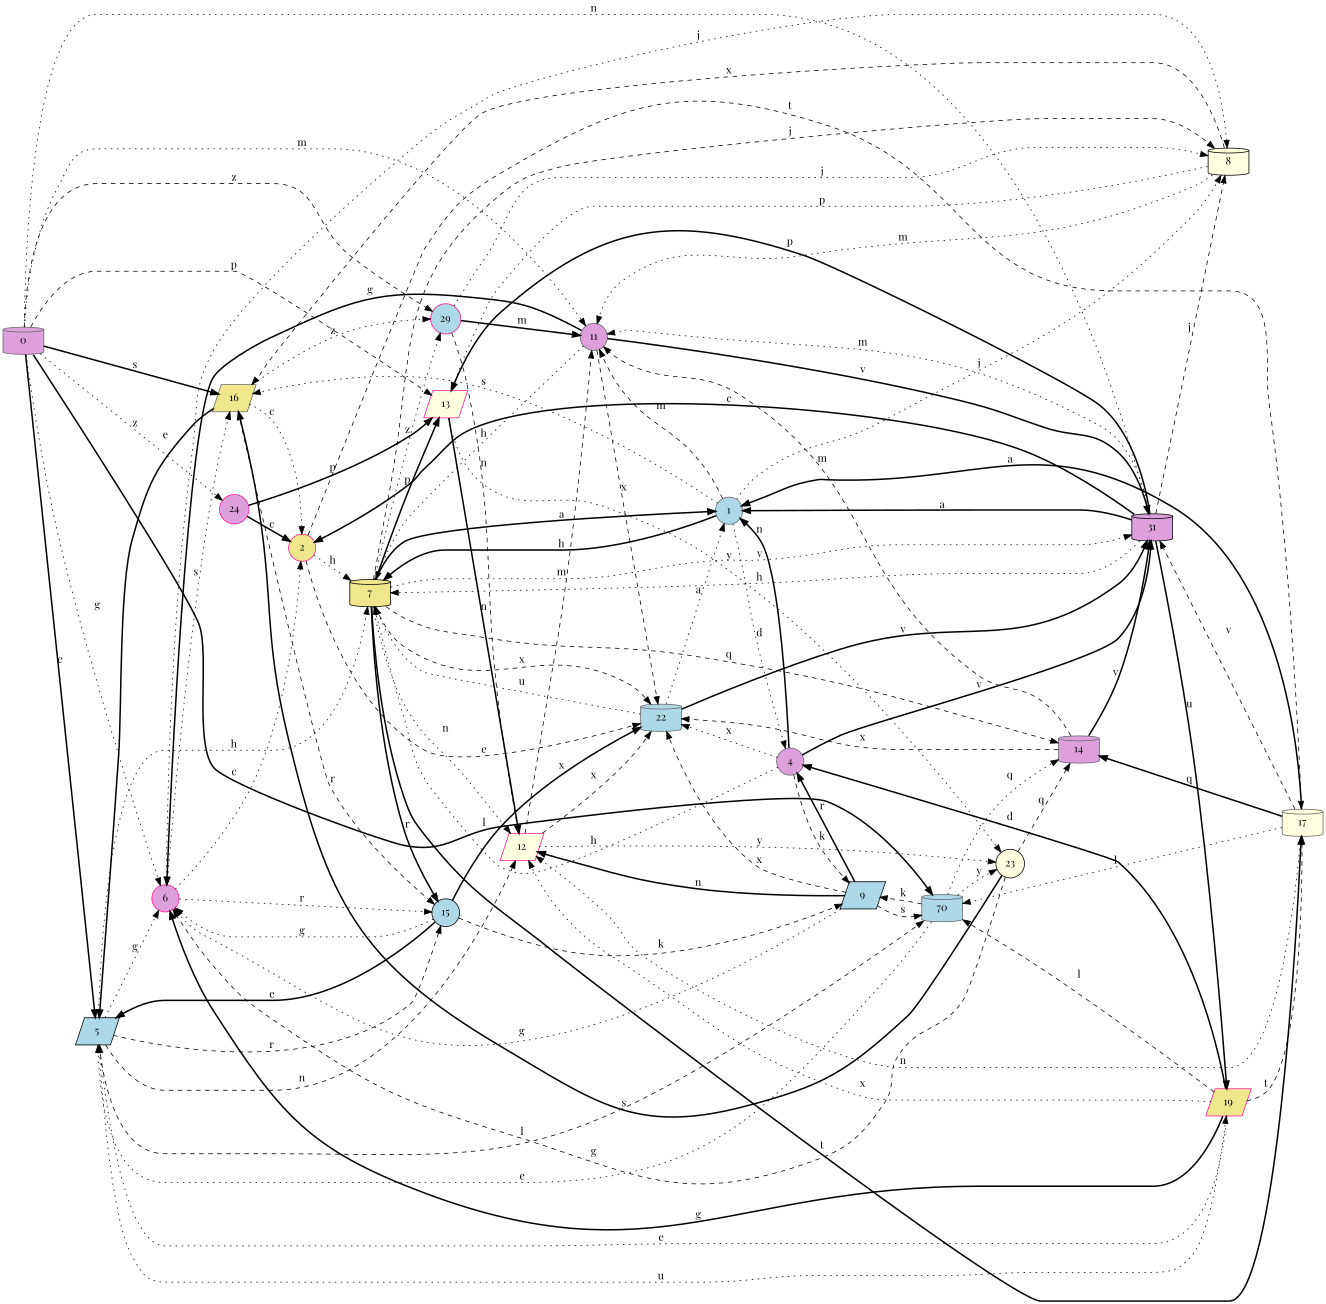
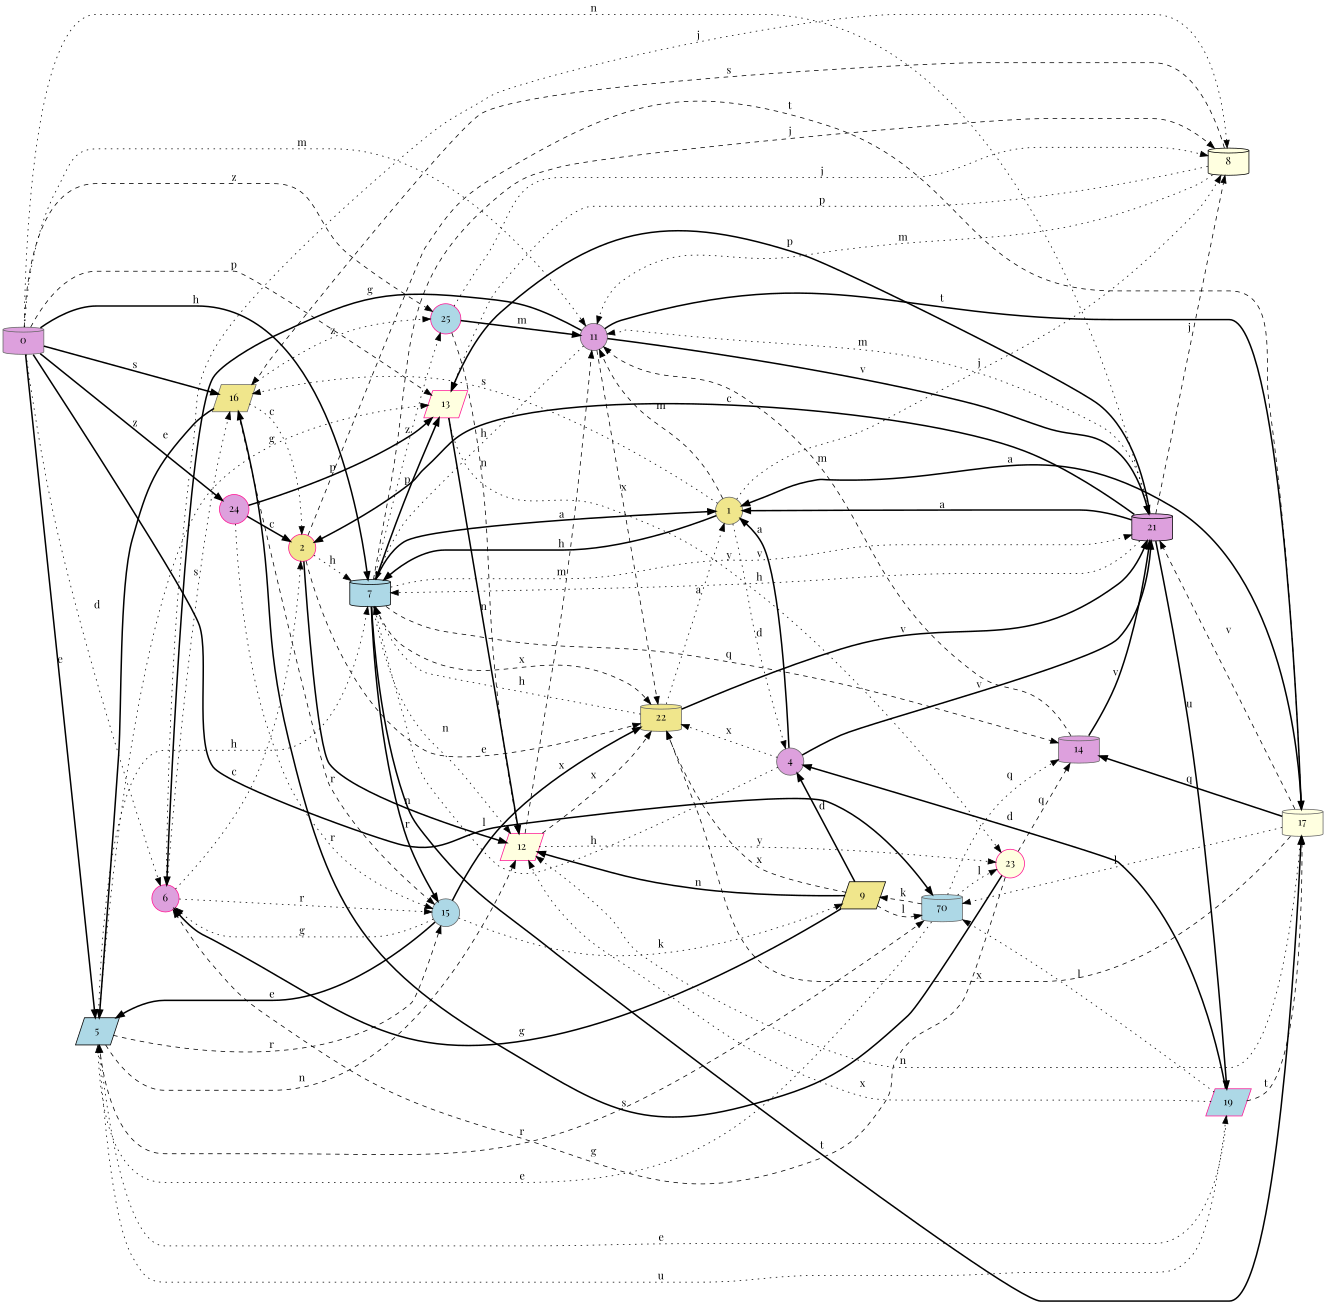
(729, 71) -> (729, 71)
(446, 319) -> (446, 319)
none -> (1161, 320)
none -> (277, 341)
(128, 425) -> (128, 425)
(729, 511) -> (729, 511)
(1152, 527) -> (1152, 527)
(760, 530) -> (760, 530)
(370, 593) -> (370, 593)
(97, 606) -> (97, 606)
(522, 682) -> (522, 682)
(661, 718) -> (661, 718)
(872, 748) -> (925, 981)
none -> (326, 756)
none -> (278, 758)
(822, 807) -> (822, 807)
(811, 830) -> none
(1010, 864) -> (1010, 864)
(979, 872) -> (979, 872)
(863, 895) -> (863, 895)
(903, 910) -> (903, 910)
(446, 913) -> (446, 913)
(657, 954) -> (657, 954)
(130, 967) -> (154, 635)
(1094, 1005) -> (1094, 1005)
(508, 1042) -> (508, 1042)
(1229, 1102) -> (1229, 1102)
(522, 1132) -> (522, 1132)
(647, 1228) -> none
